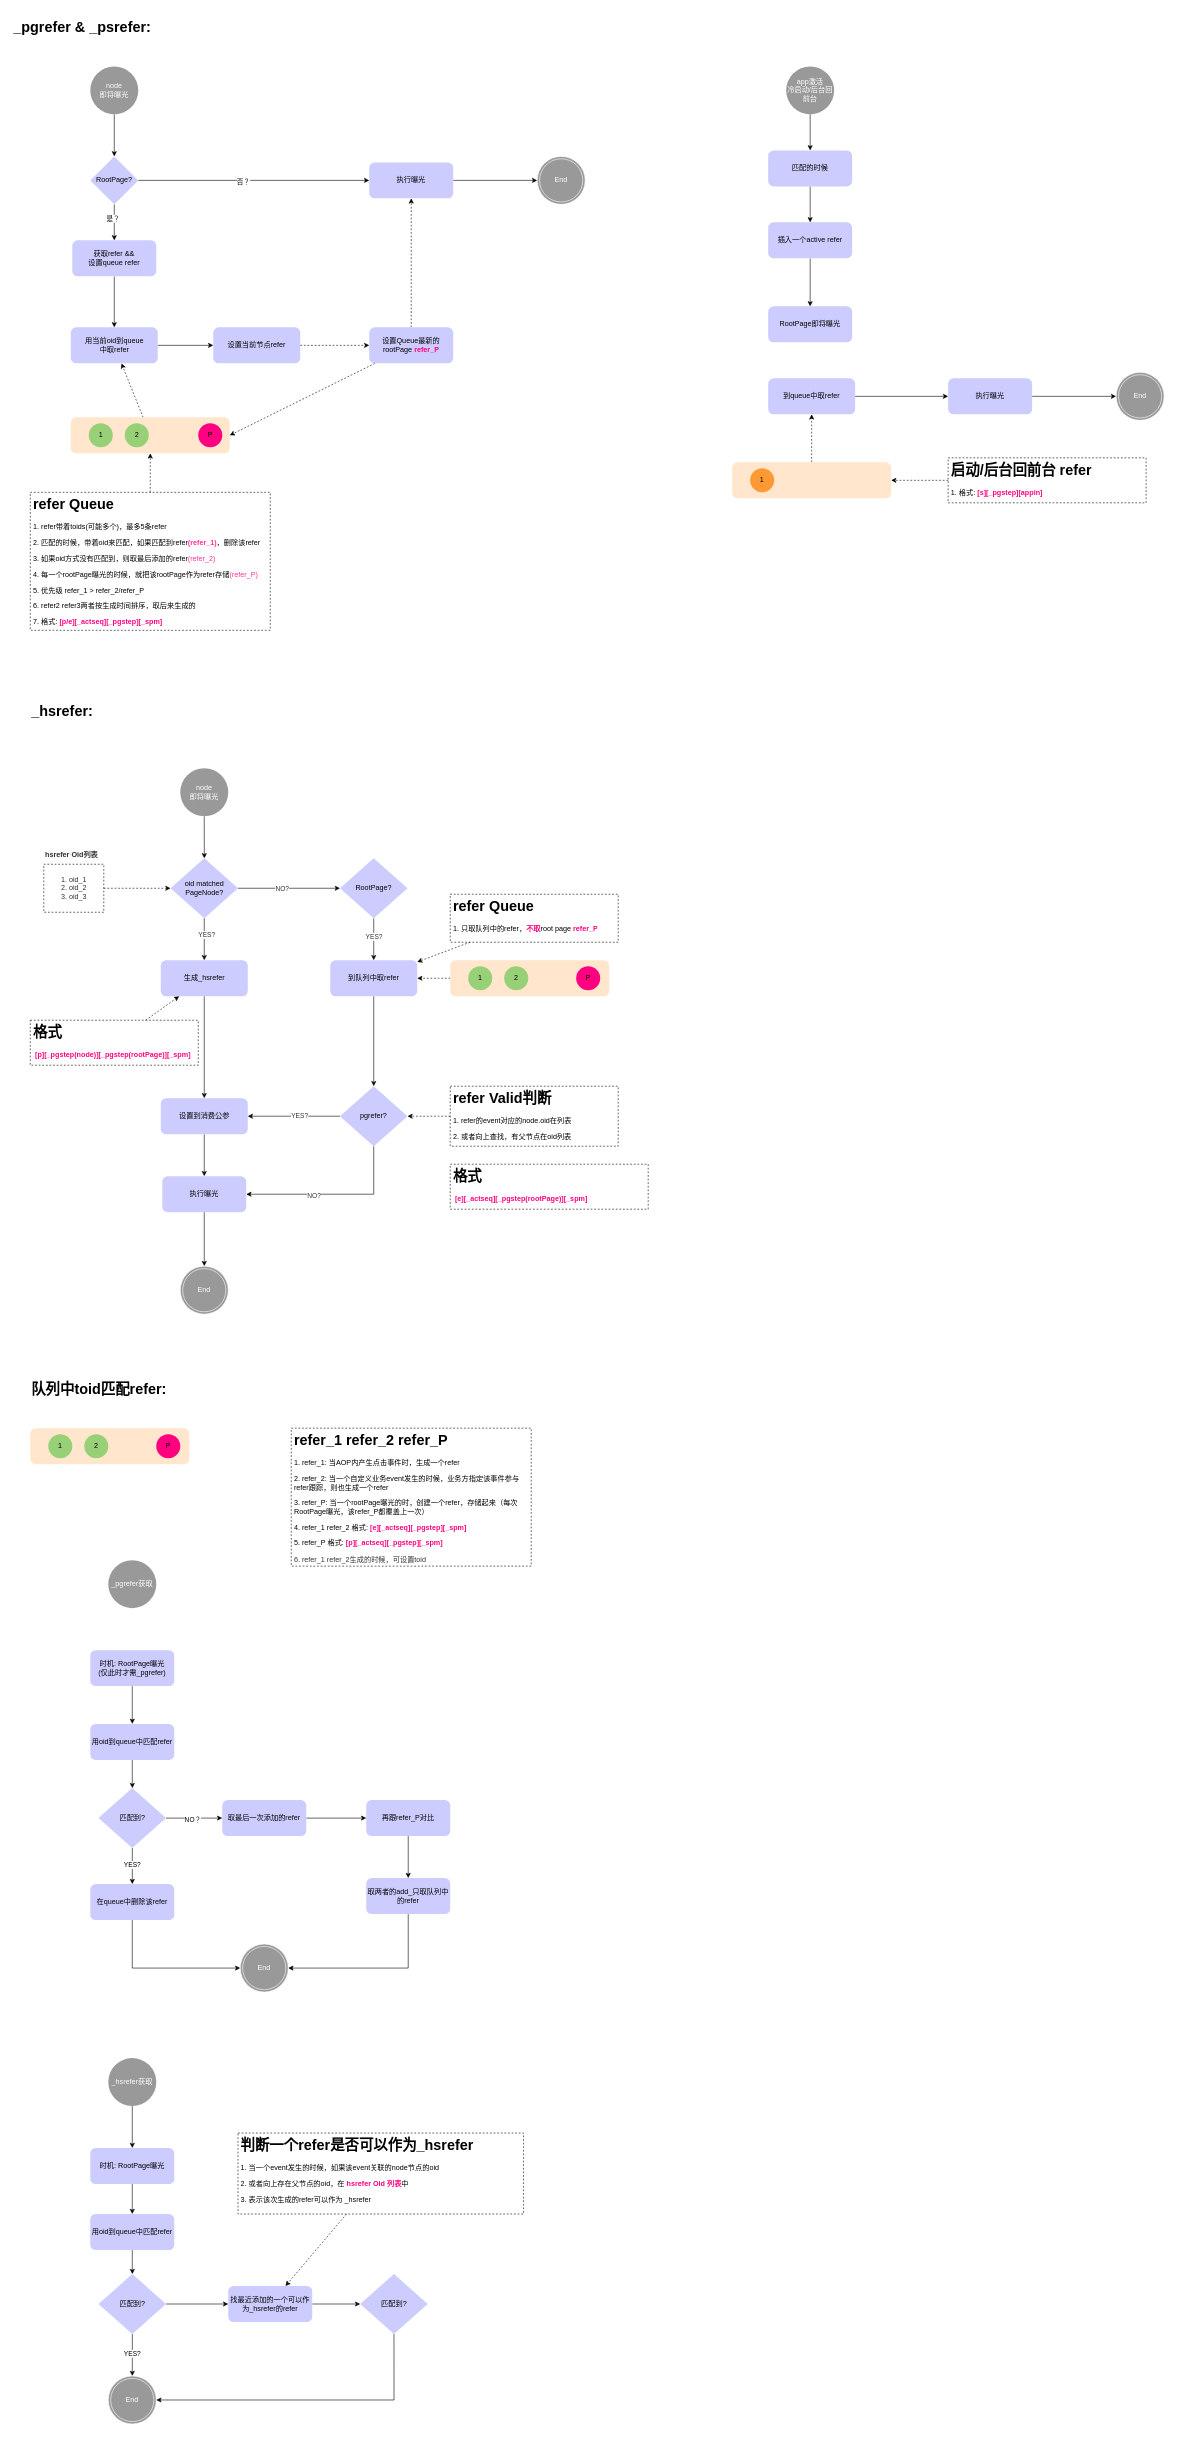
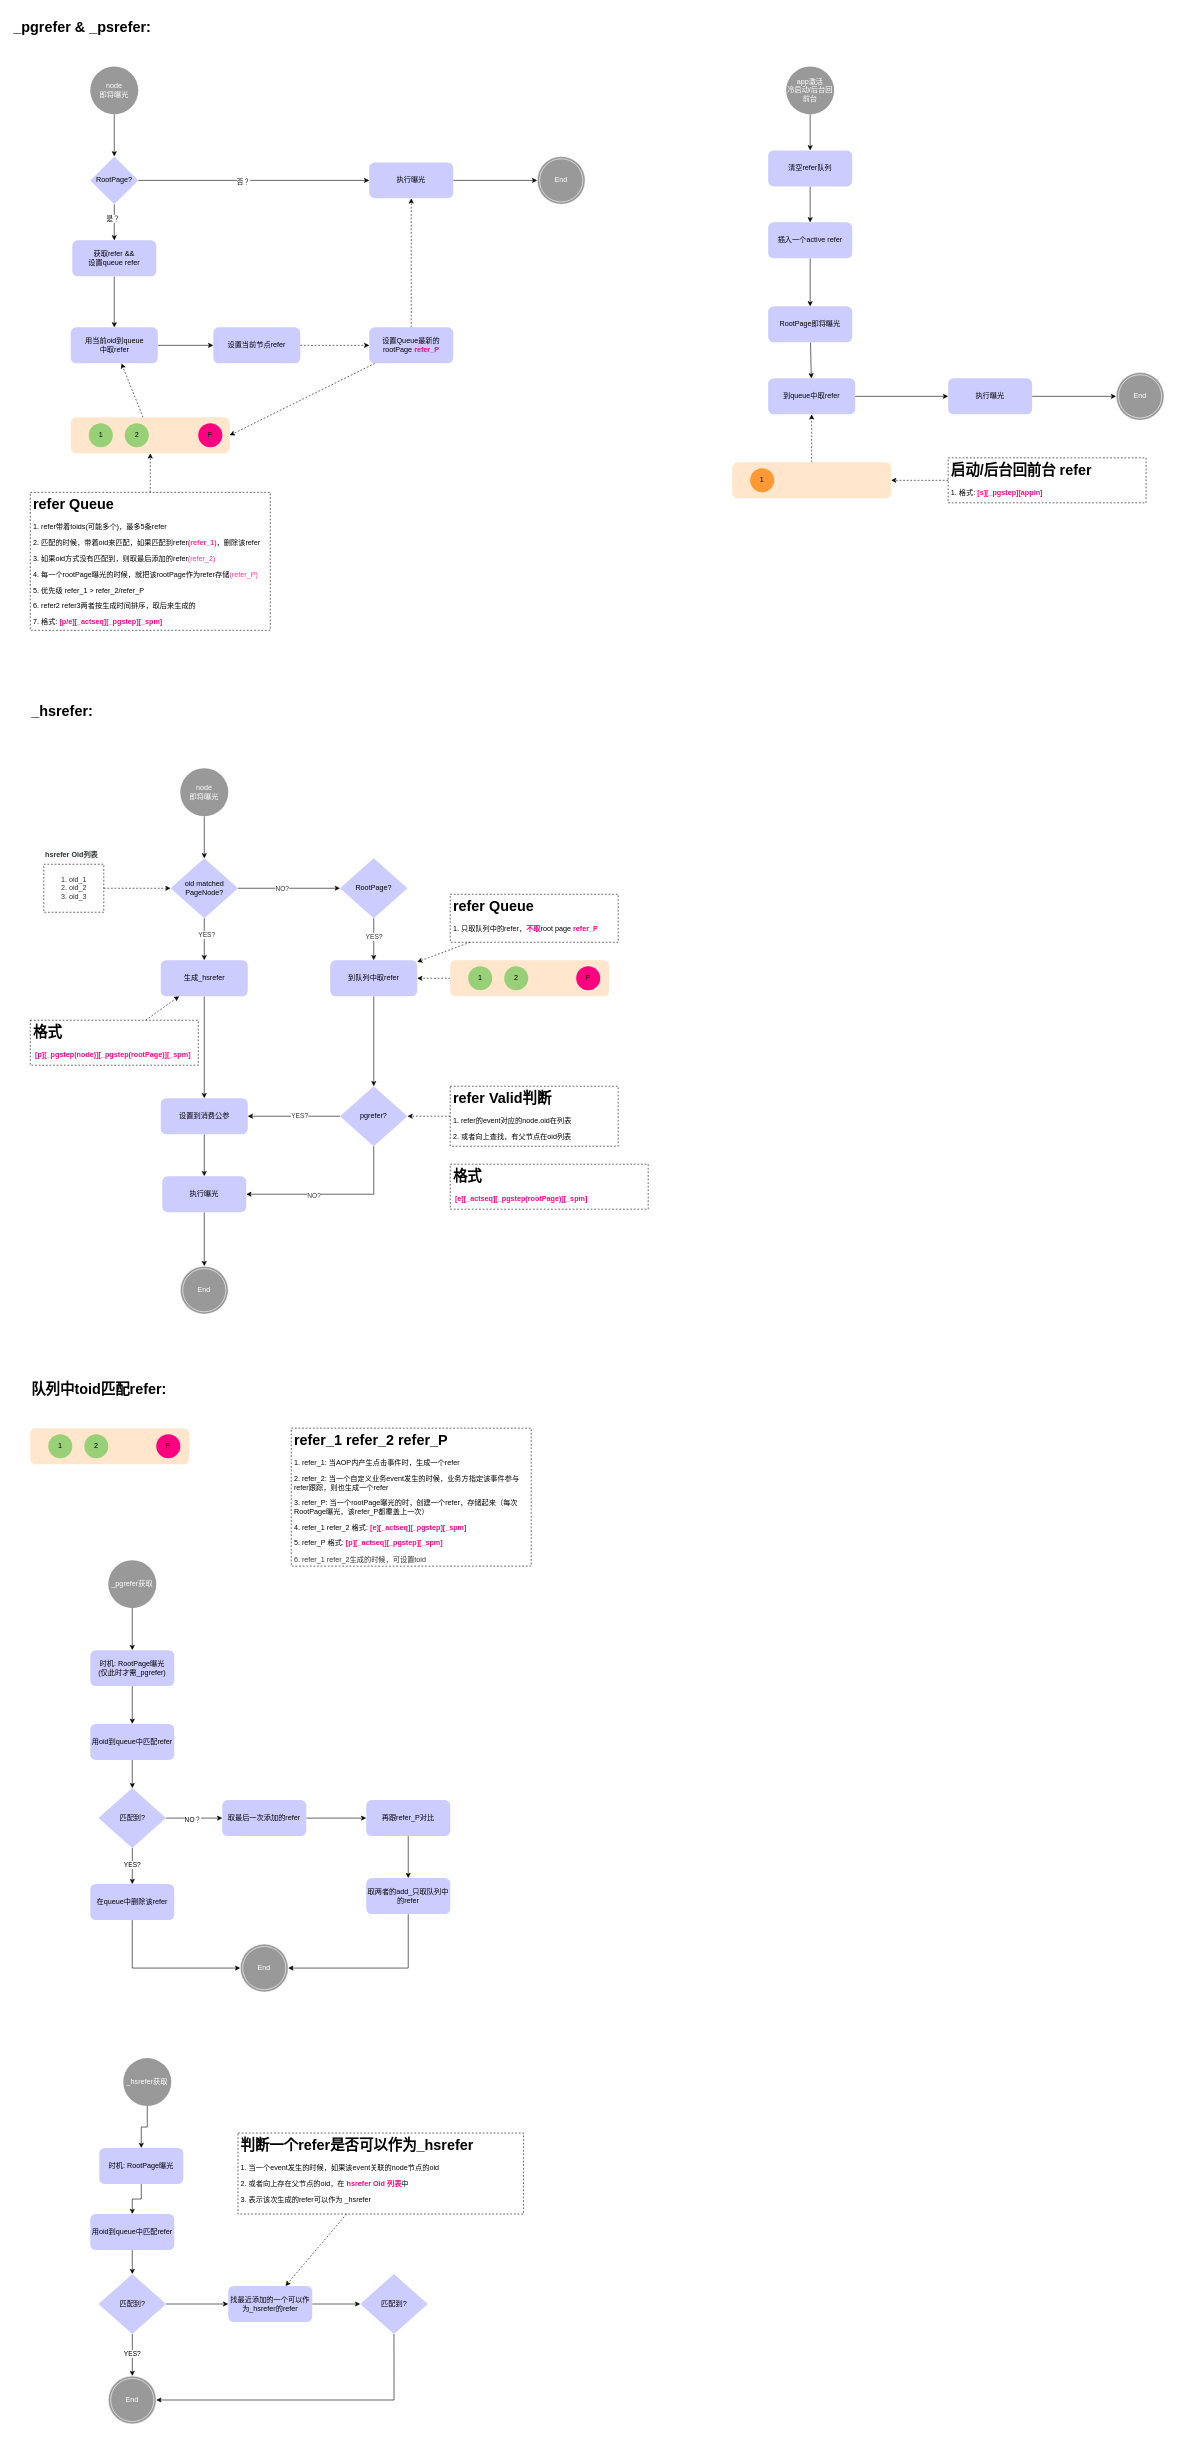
(810, 168) -> (810, 168)
none -> (811, 346)
none -> (132, 1644)
(132, 2082) -> (147, 2082)
(132, 2166) -> (141, 2166)
